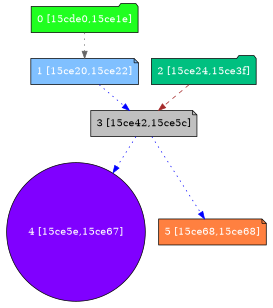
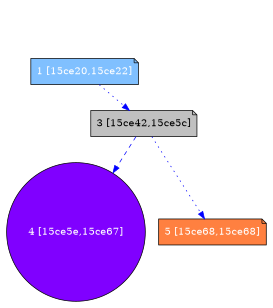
(85, 20) -> none
(204, 72) -> none
(126, 152) -> (126, 152)
